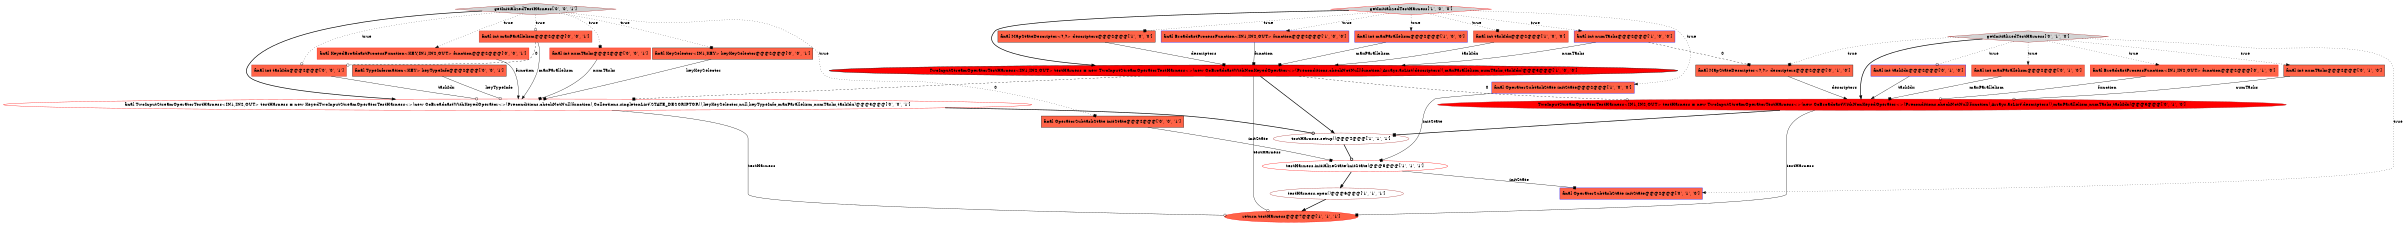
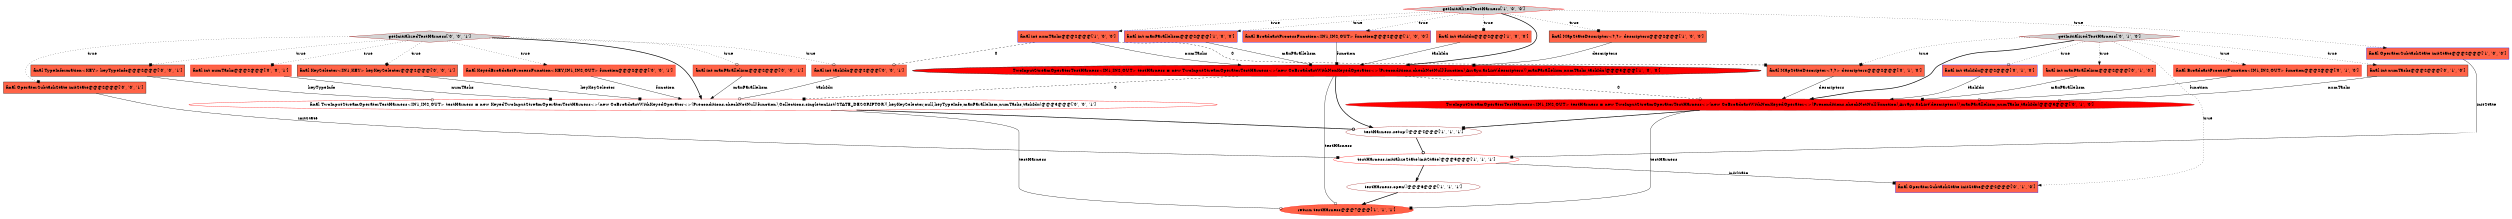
none -> (272, 50)
(449, 64) -> (965, 53)
